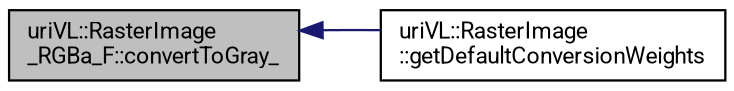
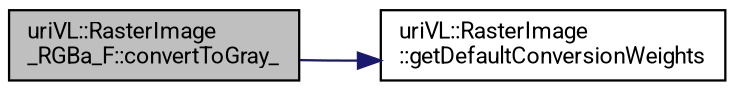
(352, 30) -> (329, 61)
